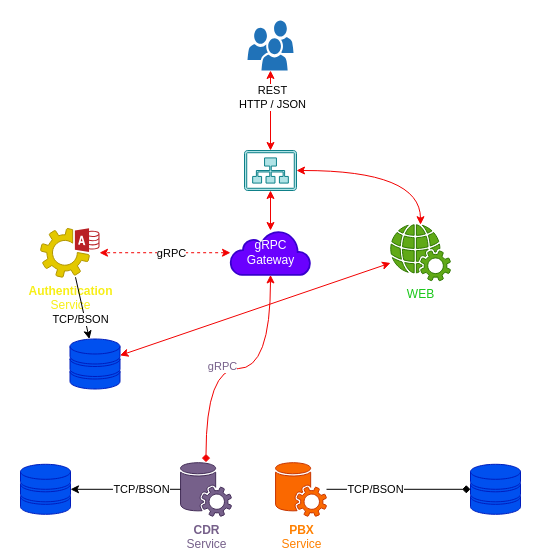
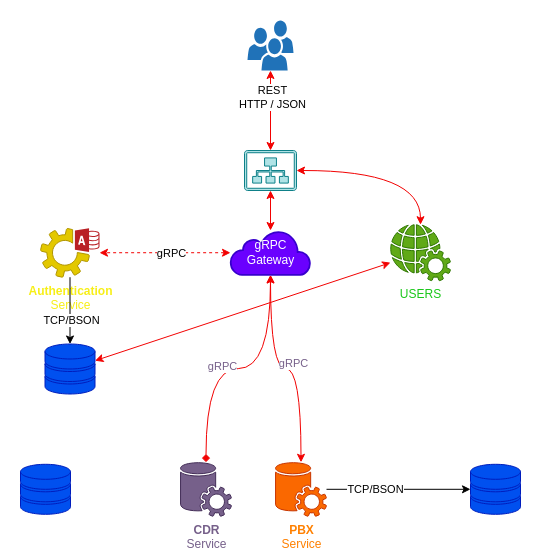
(421, 295) -> (421, 295)
(95, 364) -> (70, 369)
none -> (294, 377)
(129, 489) -> none
(461, 489) -> (462, 489)
